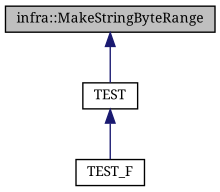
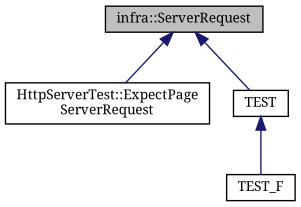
(110, 19) -> (184, 19)
none -> (108, 103)
